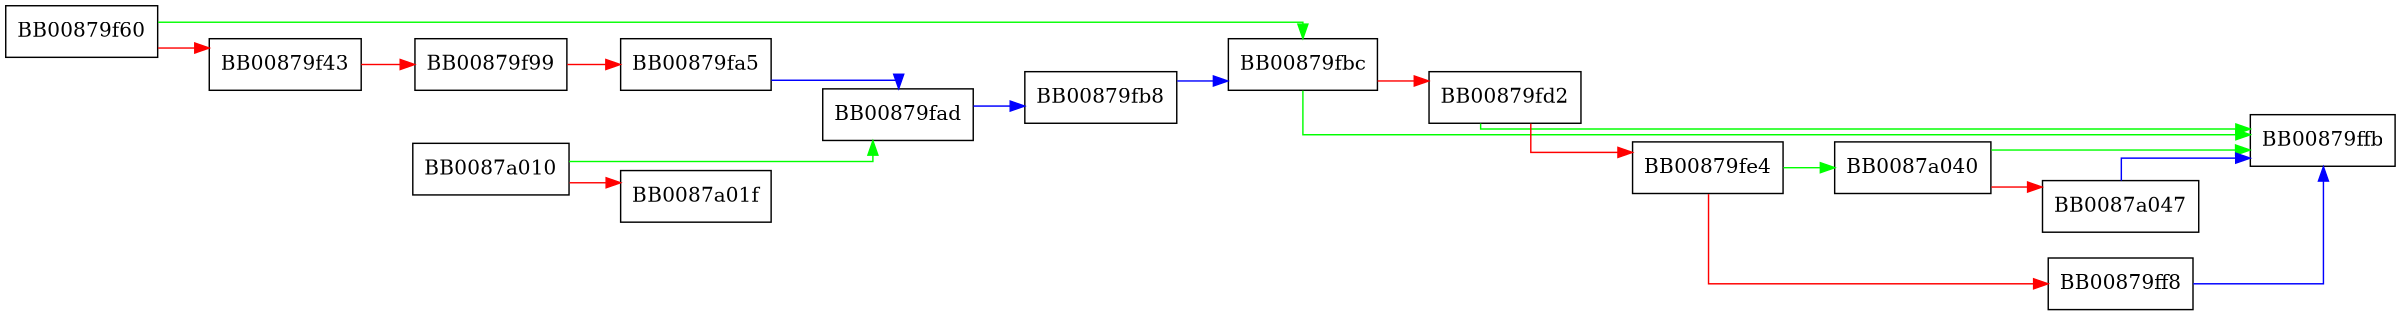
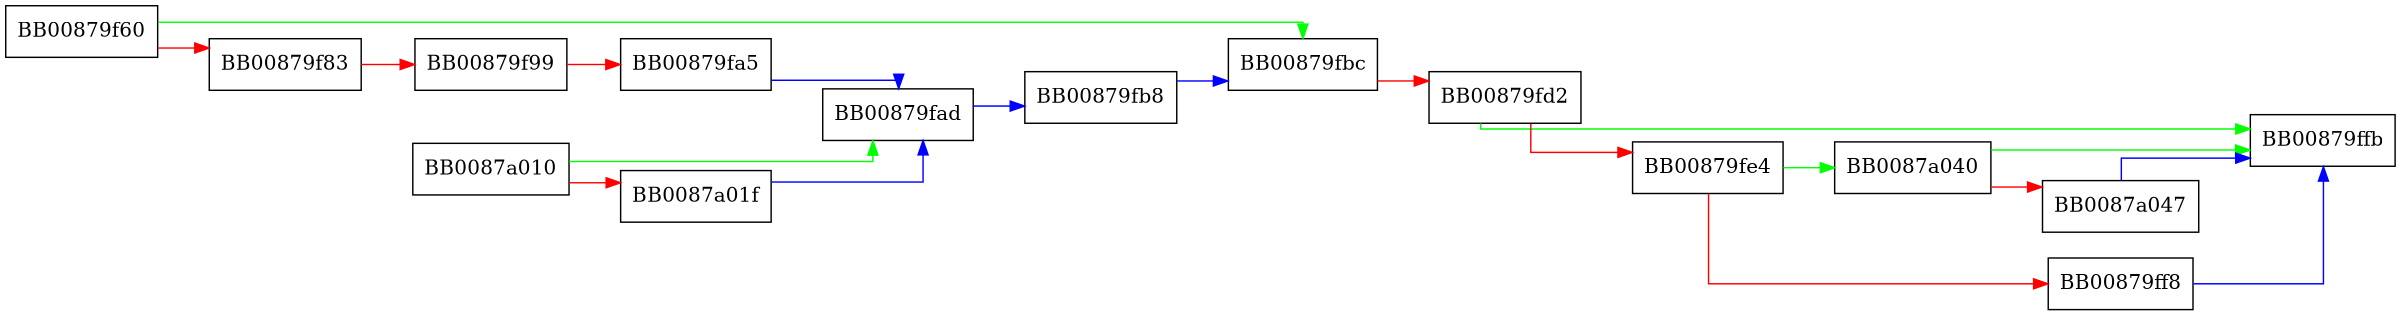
(285, 64) -> (285, 64)
(1747, 135) -> none
none -> (861, 182)
